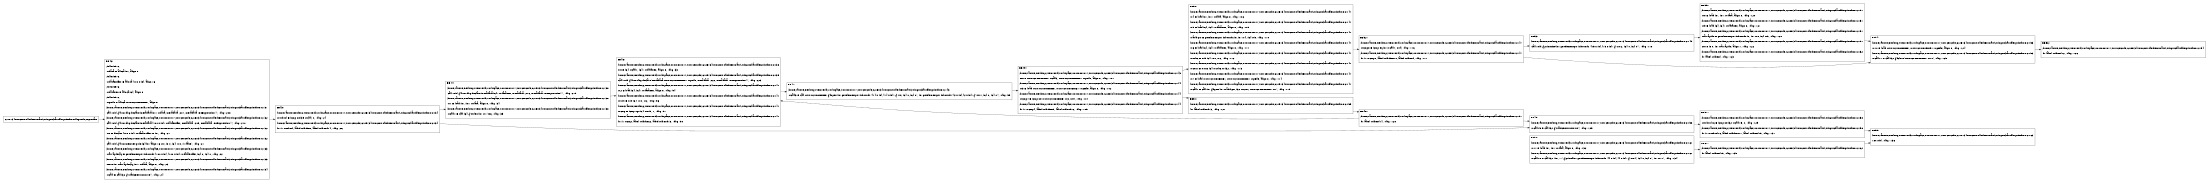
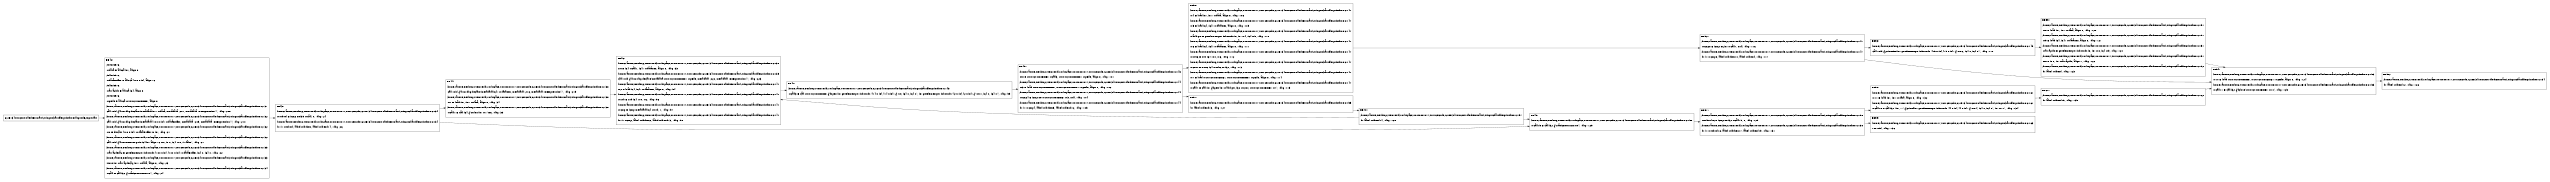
(125, 92) -> (125, 91)
(642, 111) -> (645, 110)
none -> (1867, 111)
(1867, 143) -> (2208, 89)
